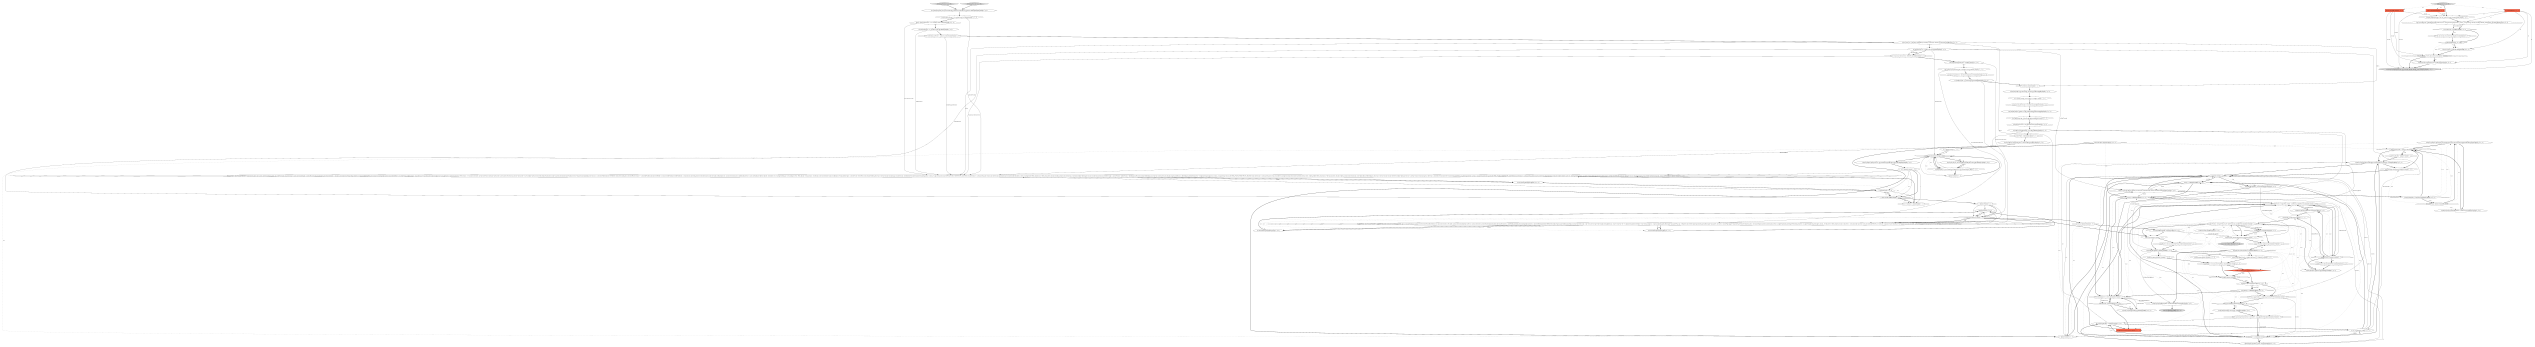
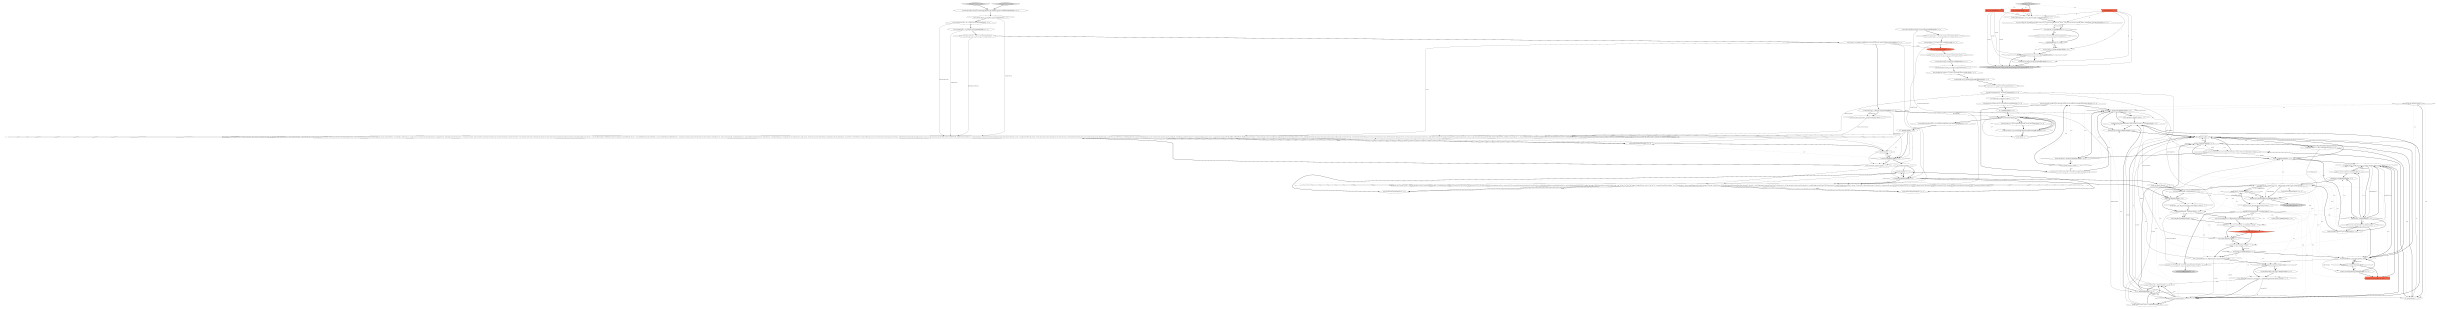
(1964, 63) -> none
(2030, 86) -> (1941, 49)
(2118, 327) -> (2366, 275)
